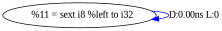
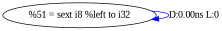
(80, 15) -> (80, 15)
